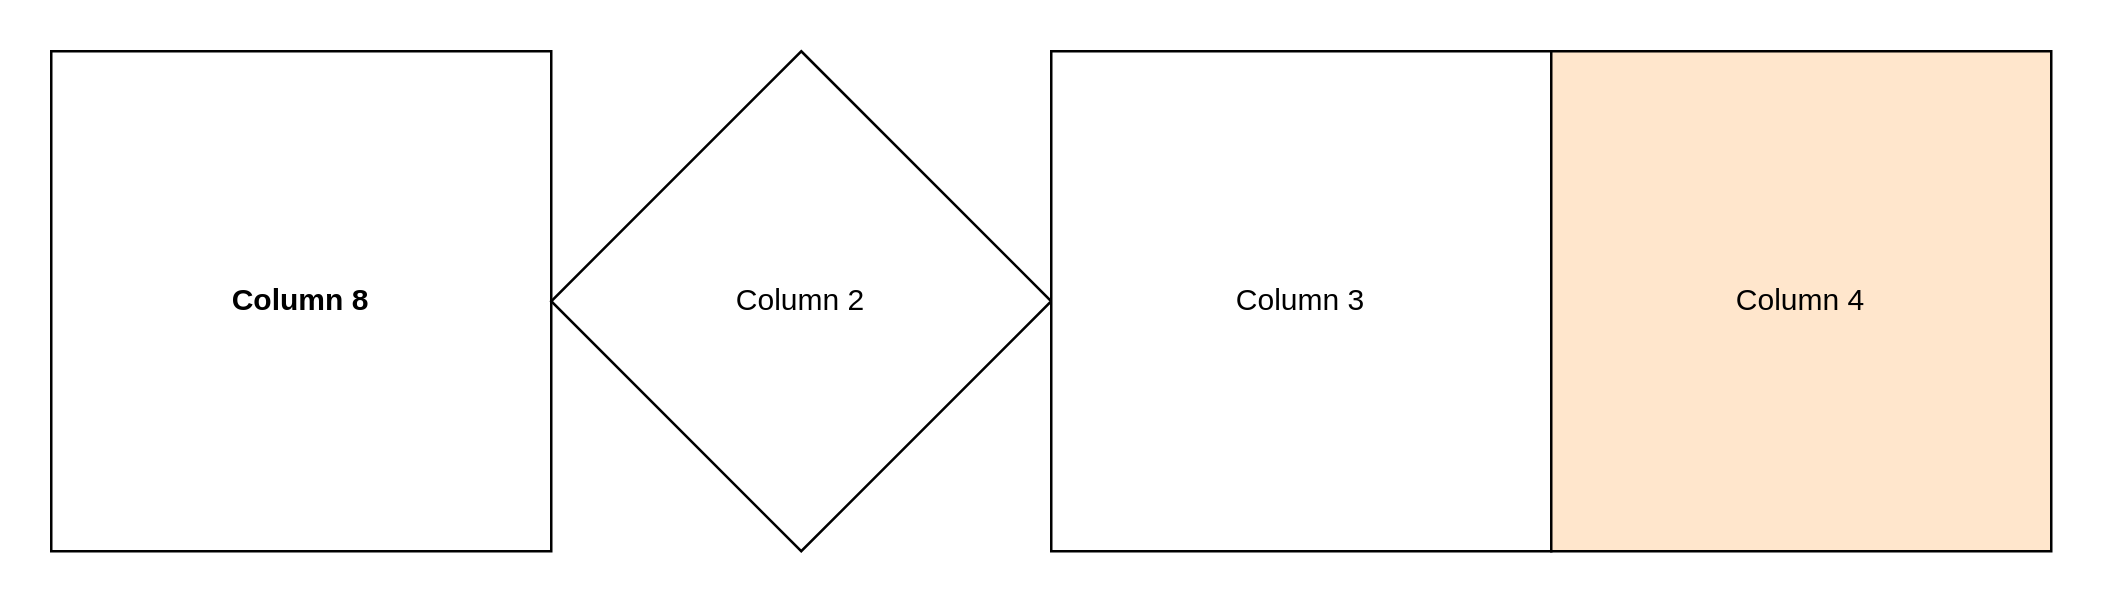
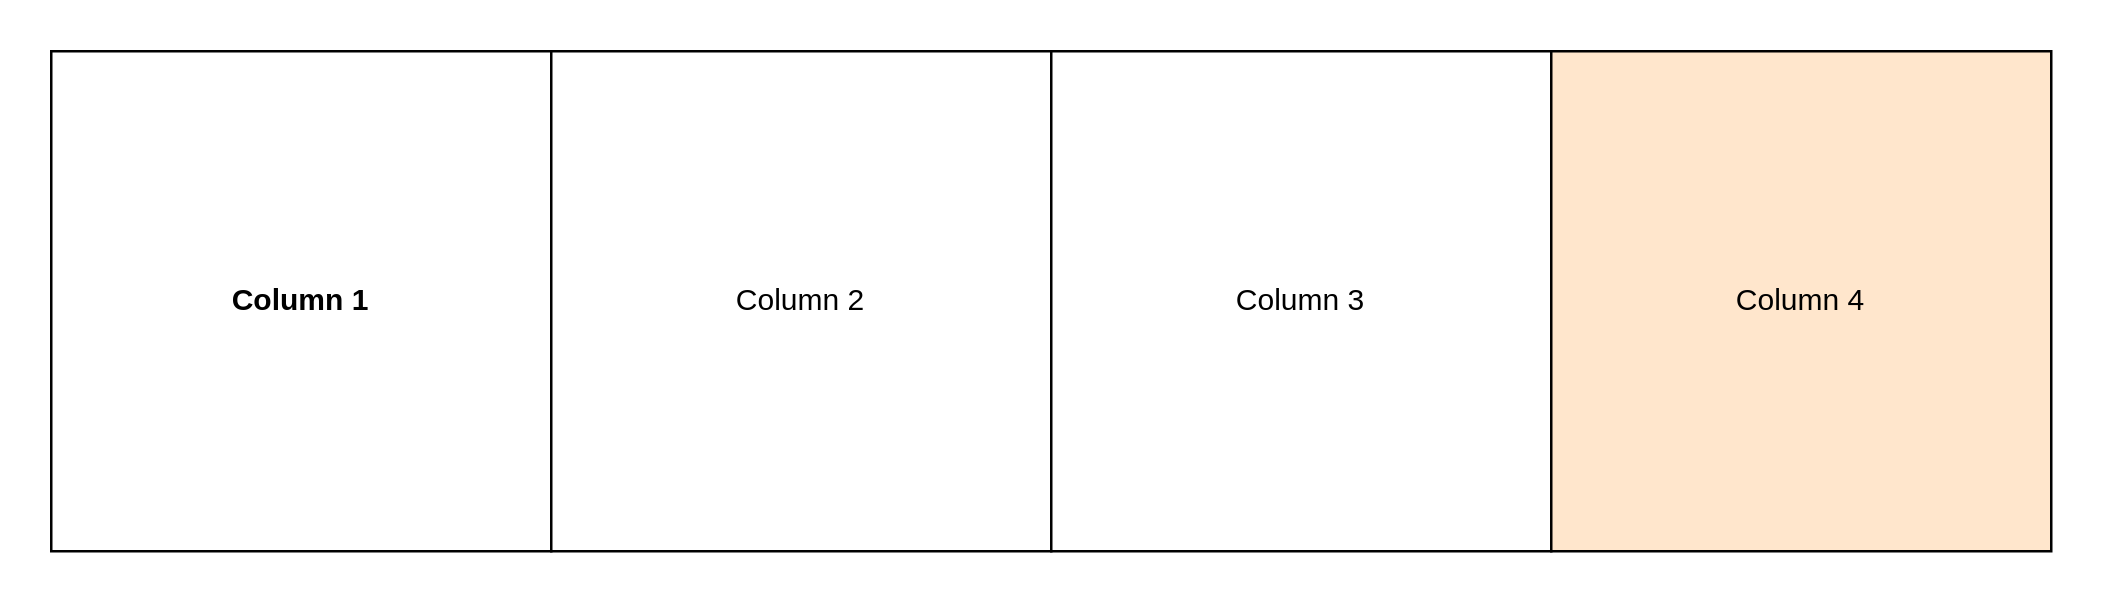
(301, 301) -> (301, 301)
(801, 301) -> (801, 301)
